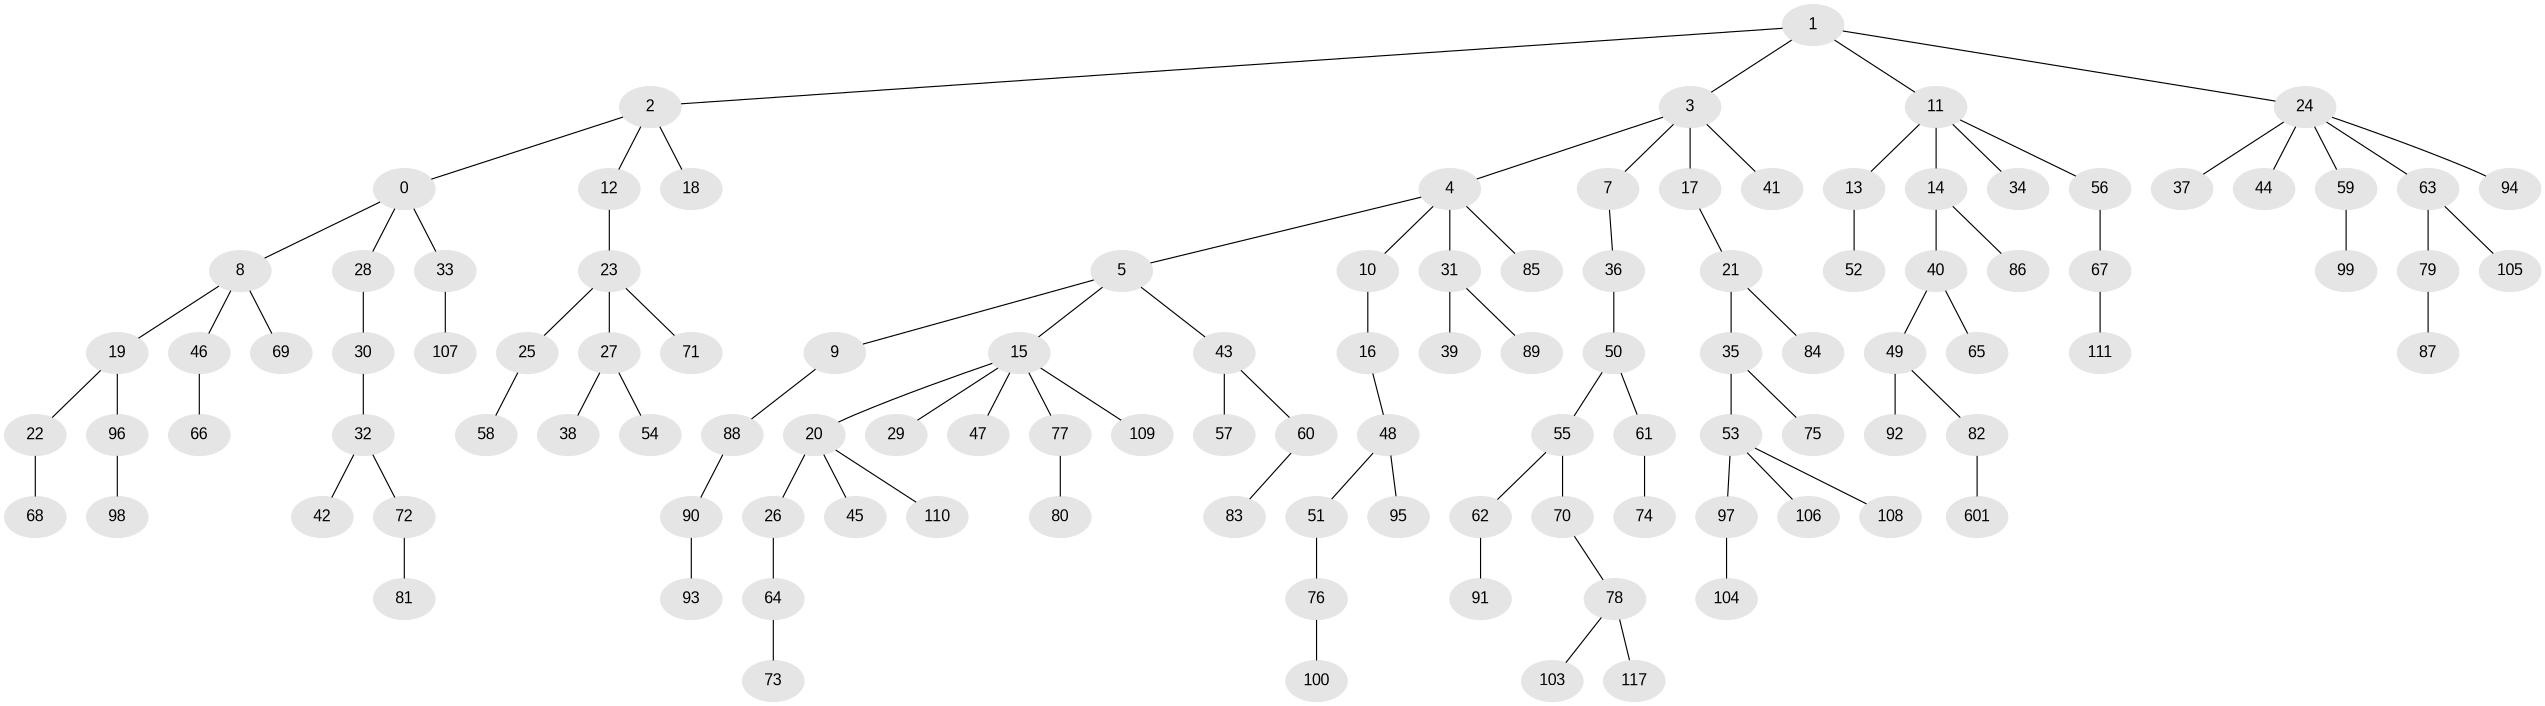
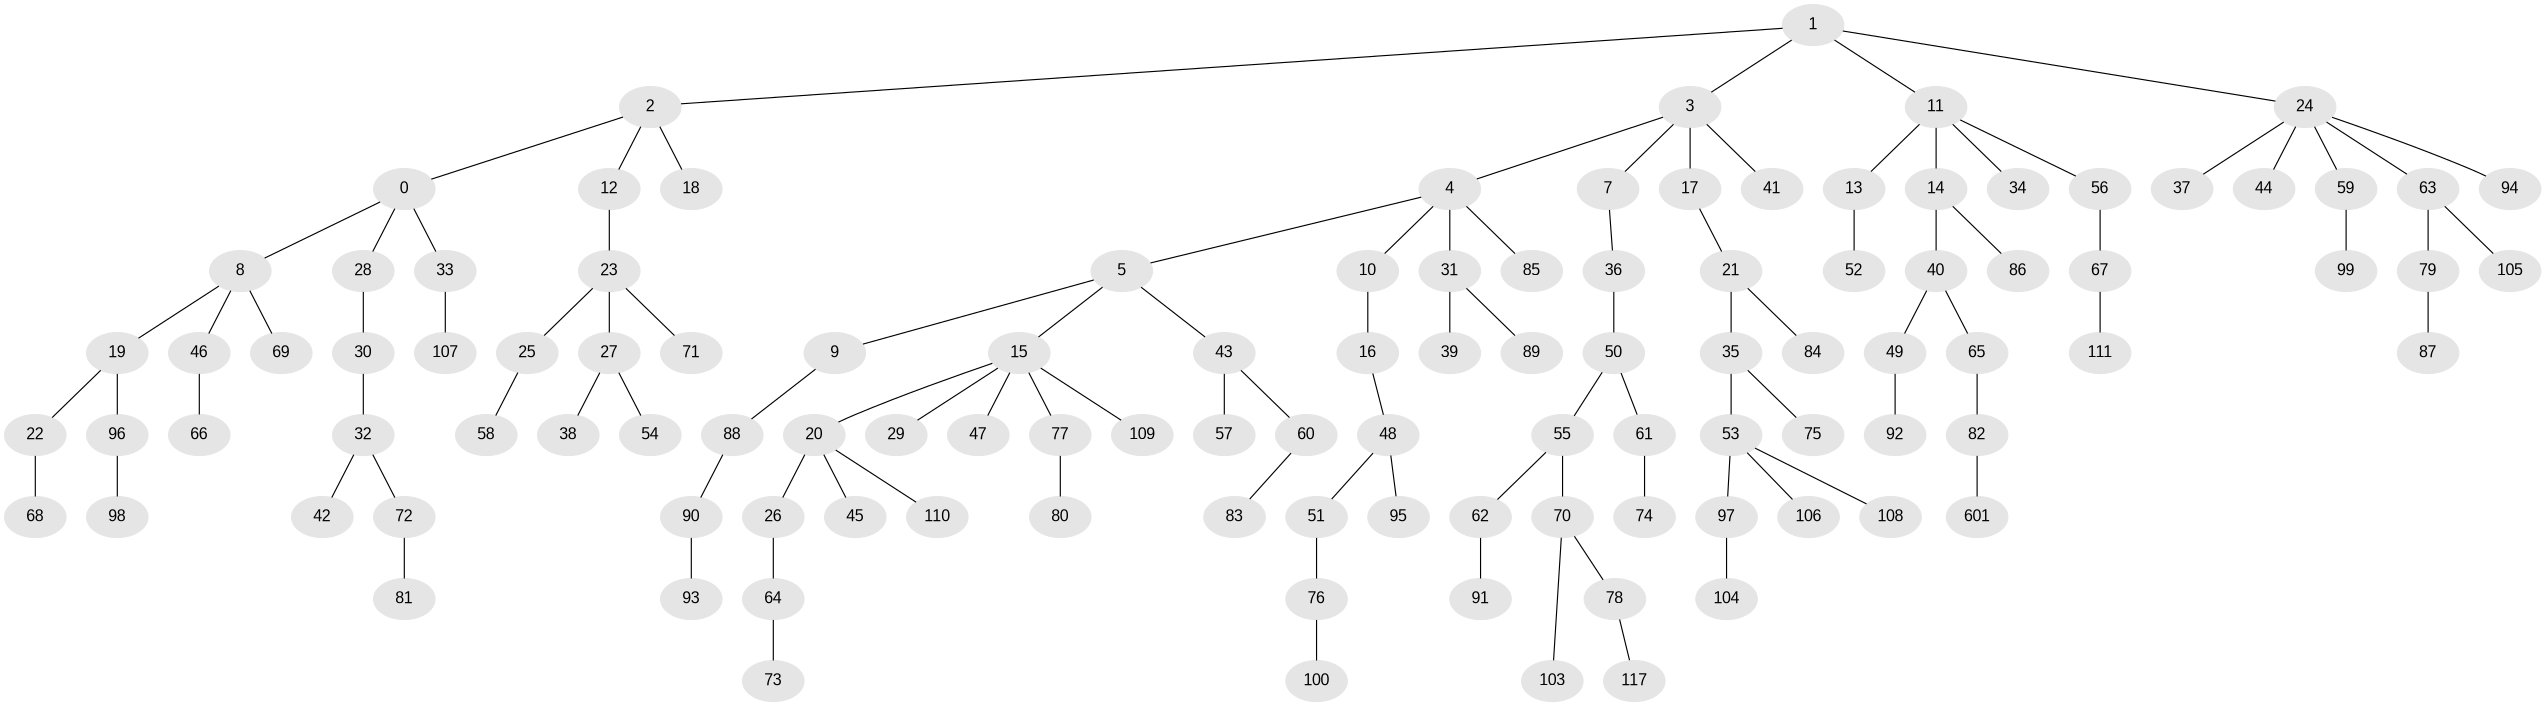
(1936, 394) -> (1977, 394)
(1584, 640) -> (1557, 599)
